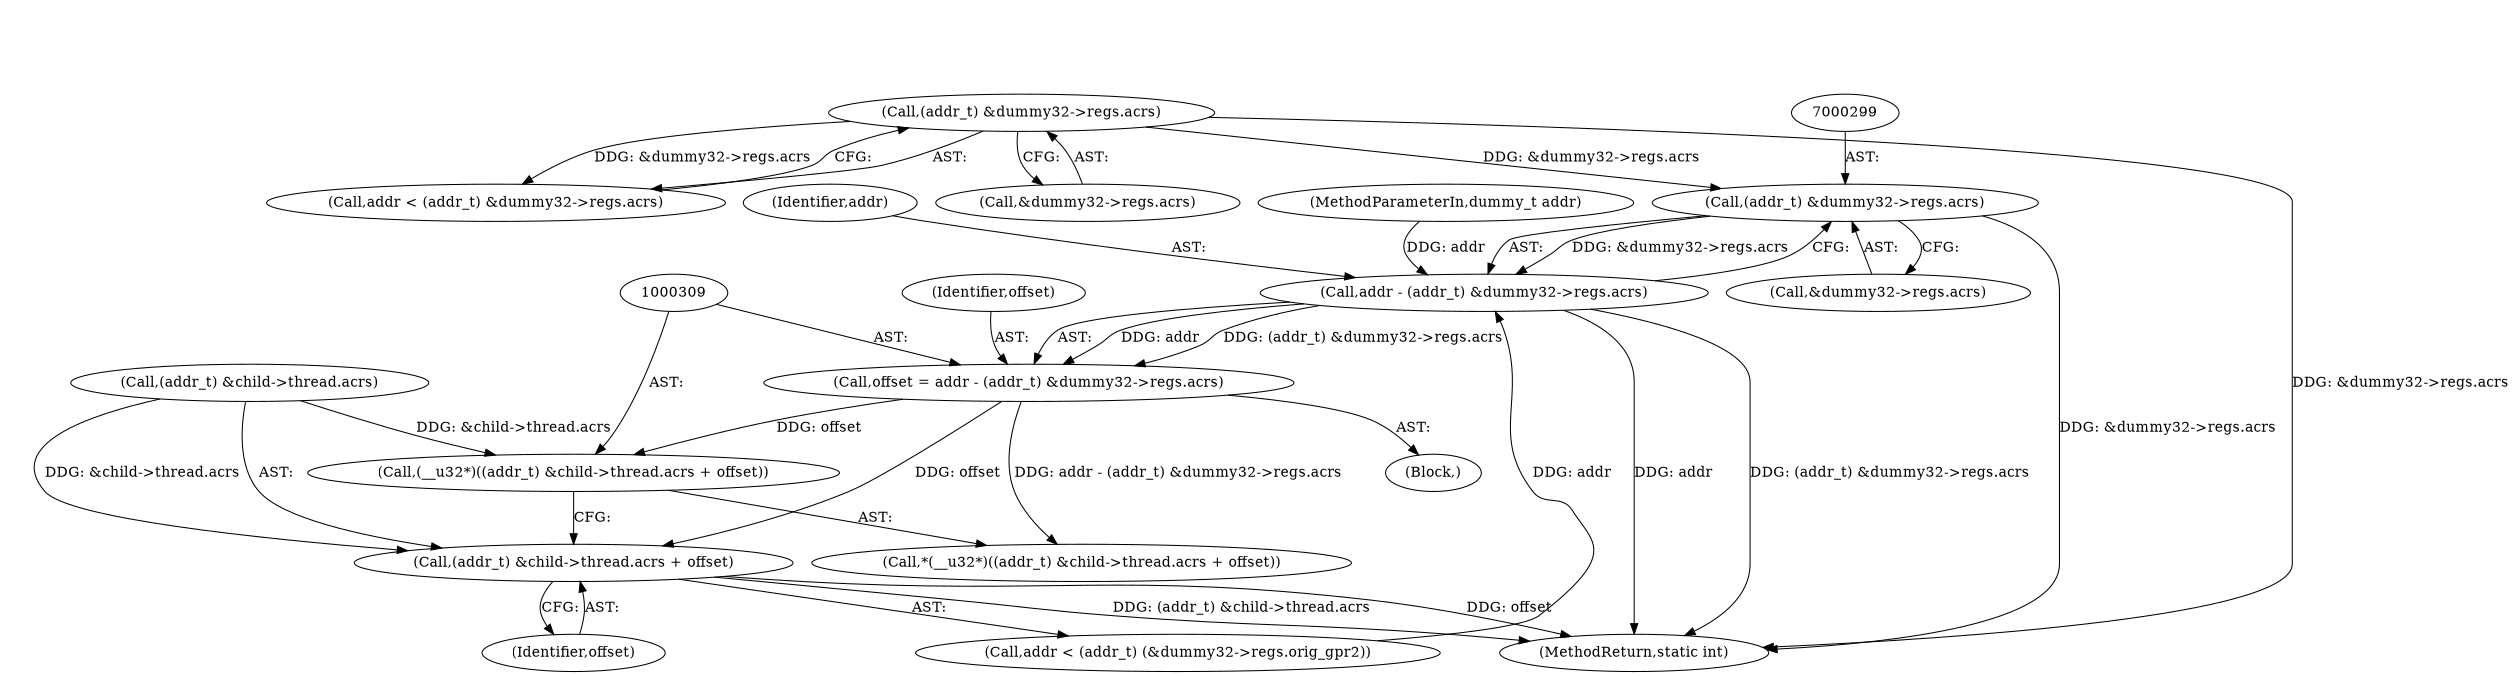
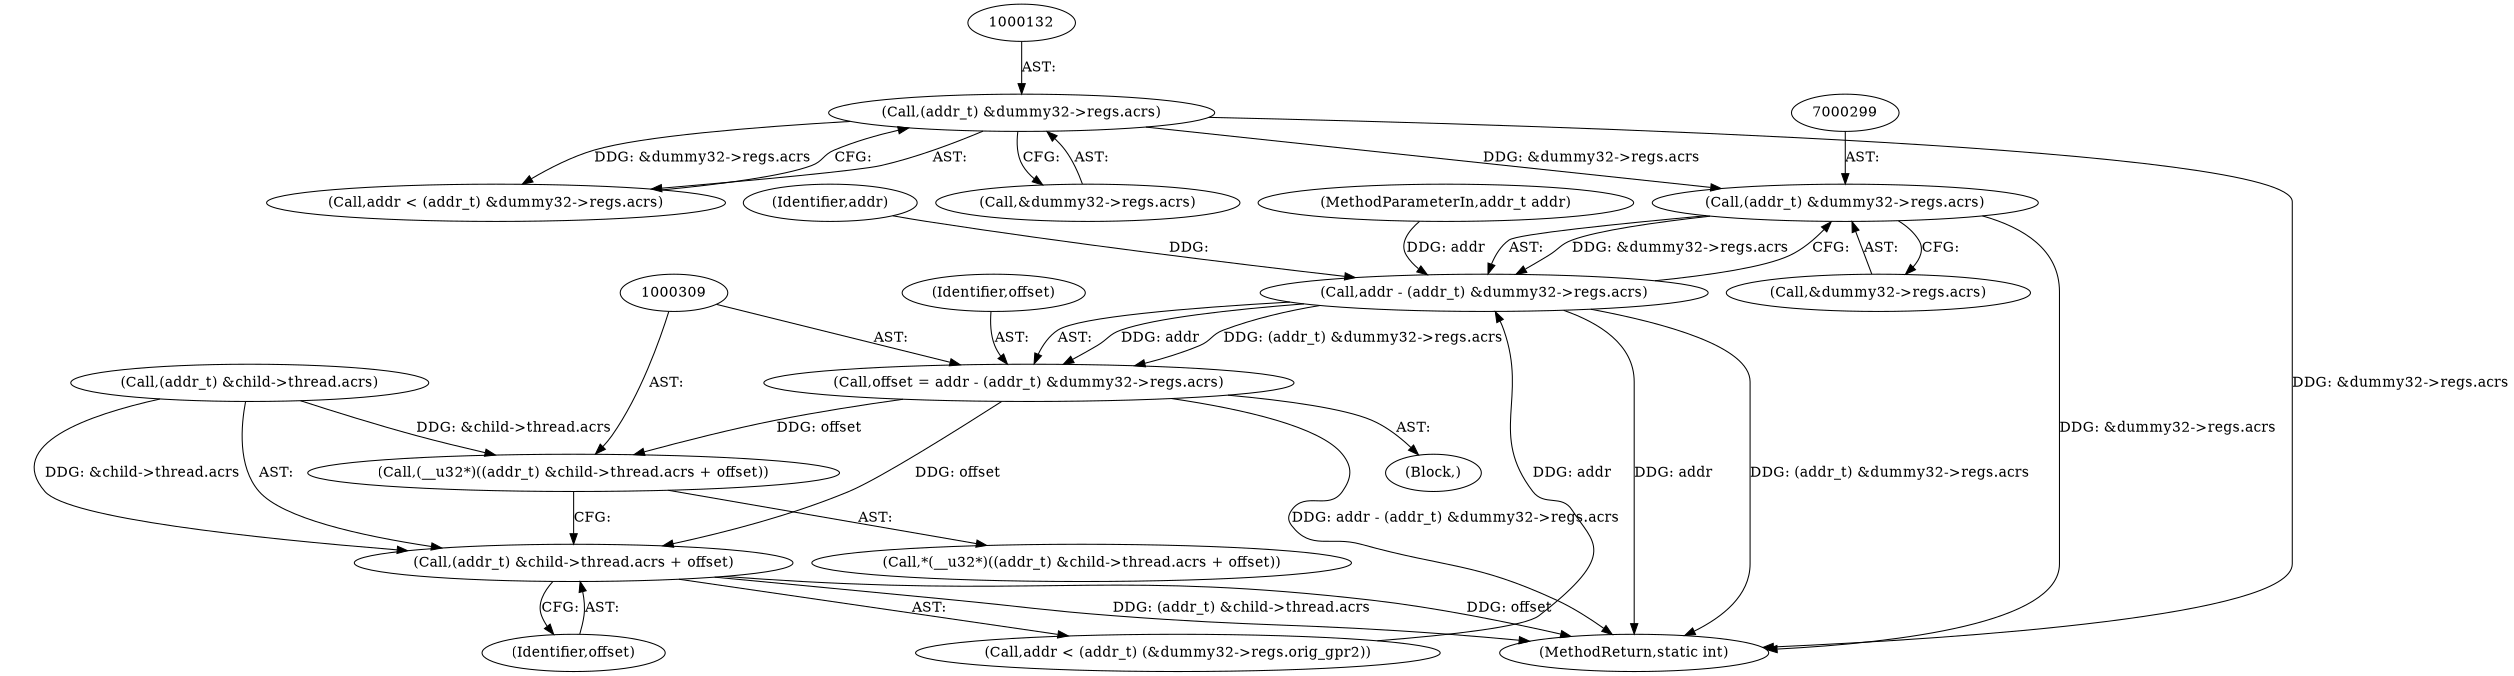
none -> (1022, 23)
(1446, 203) -> (1446, 203)
(1191, 248) -> (1191, 248)
(1010, 475) -> (1306, 538)
